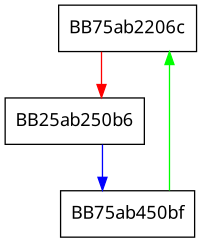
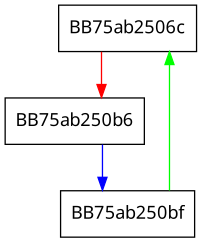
(128, 28) -> (128, 28)
(75, 121) -> (75, 121)
(128, 214) -> (128, 214)
